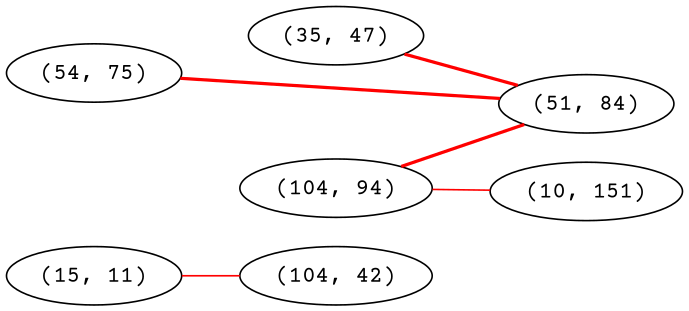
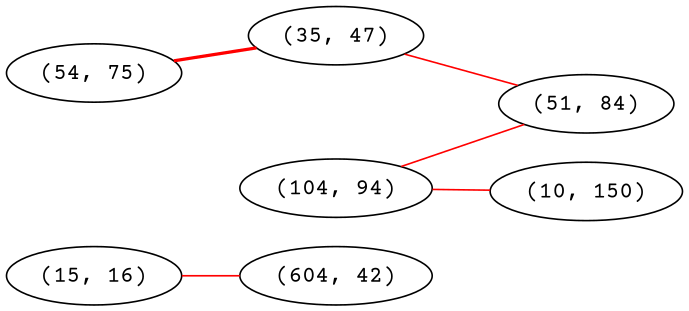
(461, 70) -> (461, 70)
(340, 88) -> (215, 54)
(463, 145) -> (463, 145)
(586, 191) -> (586, 191)
(94, 276) -> (94, 276)
(336, 276) -> (336, 276)
